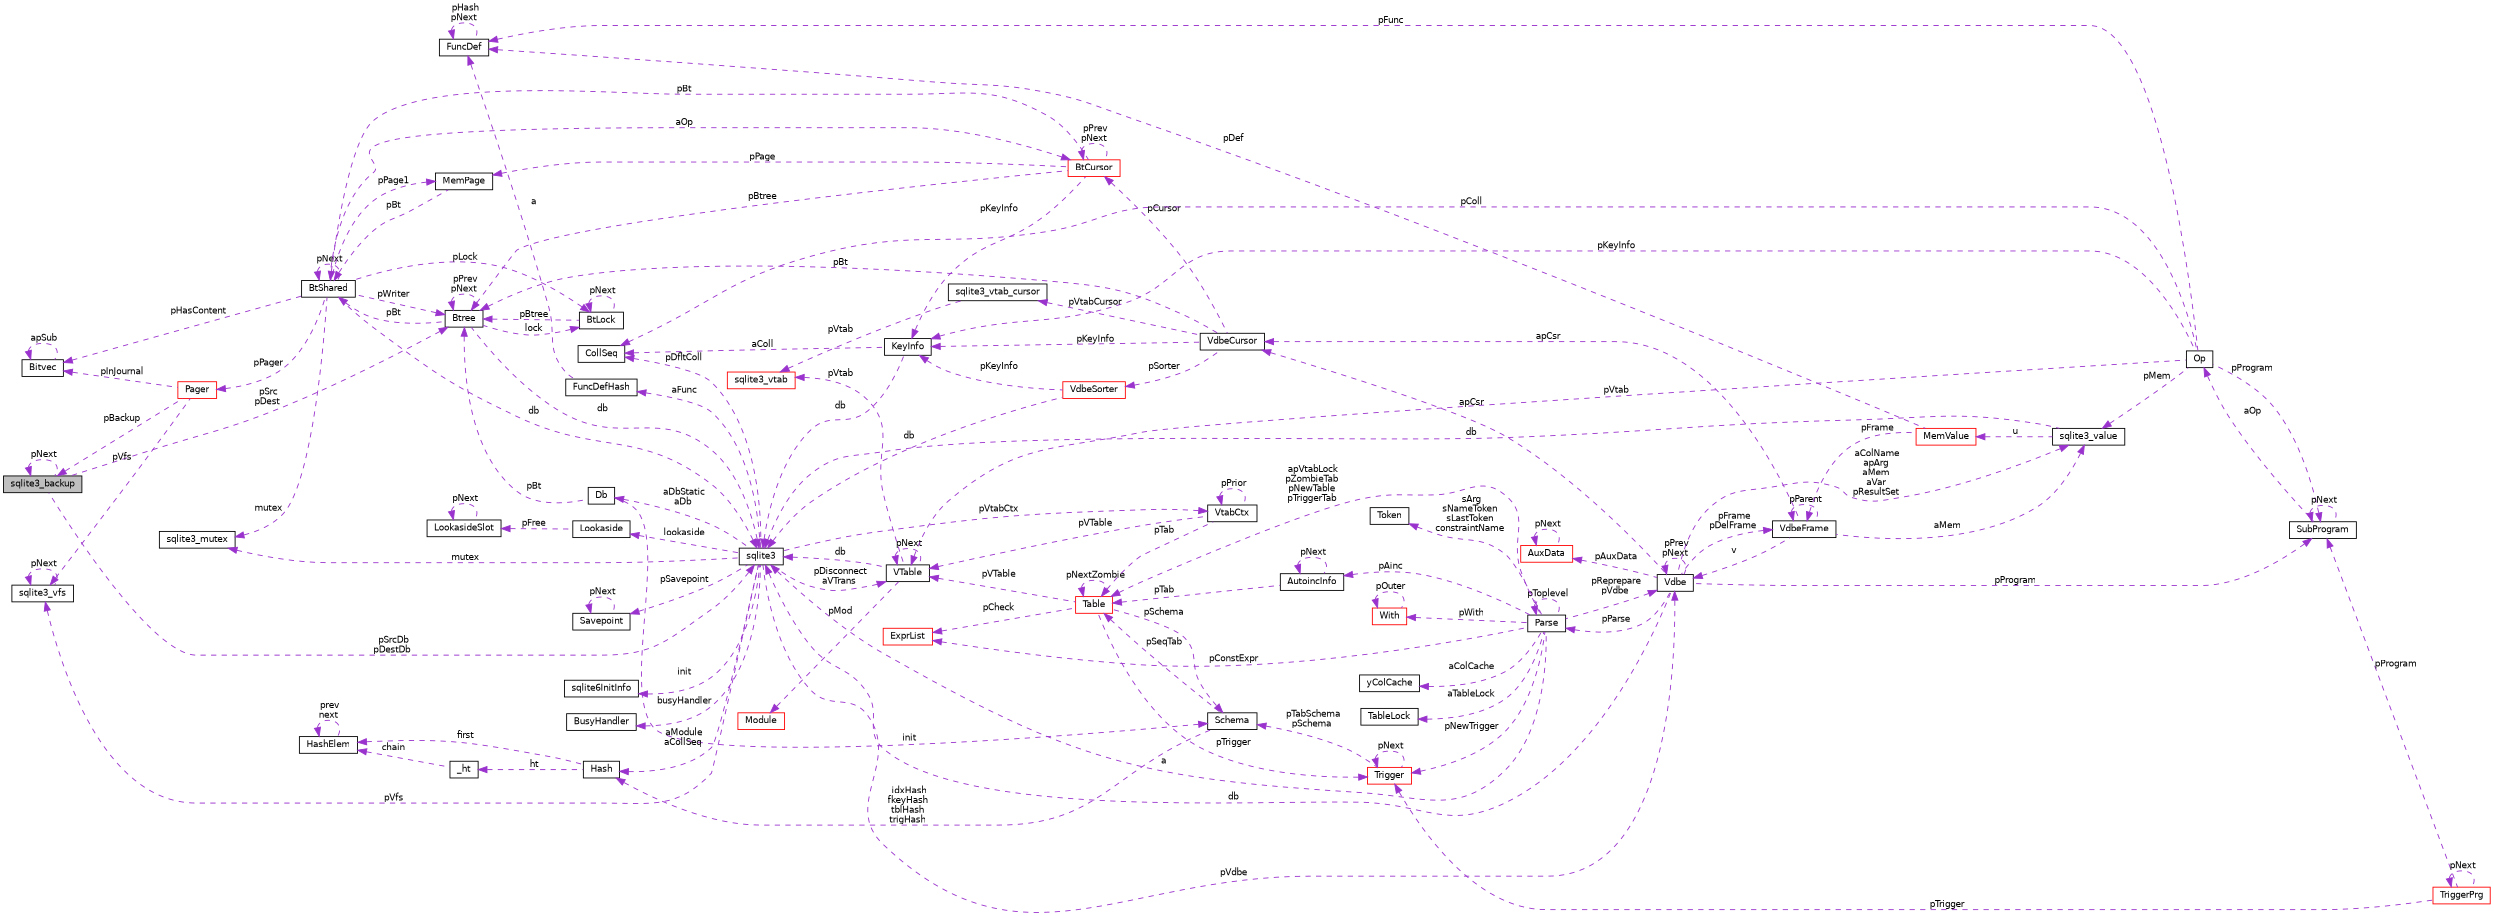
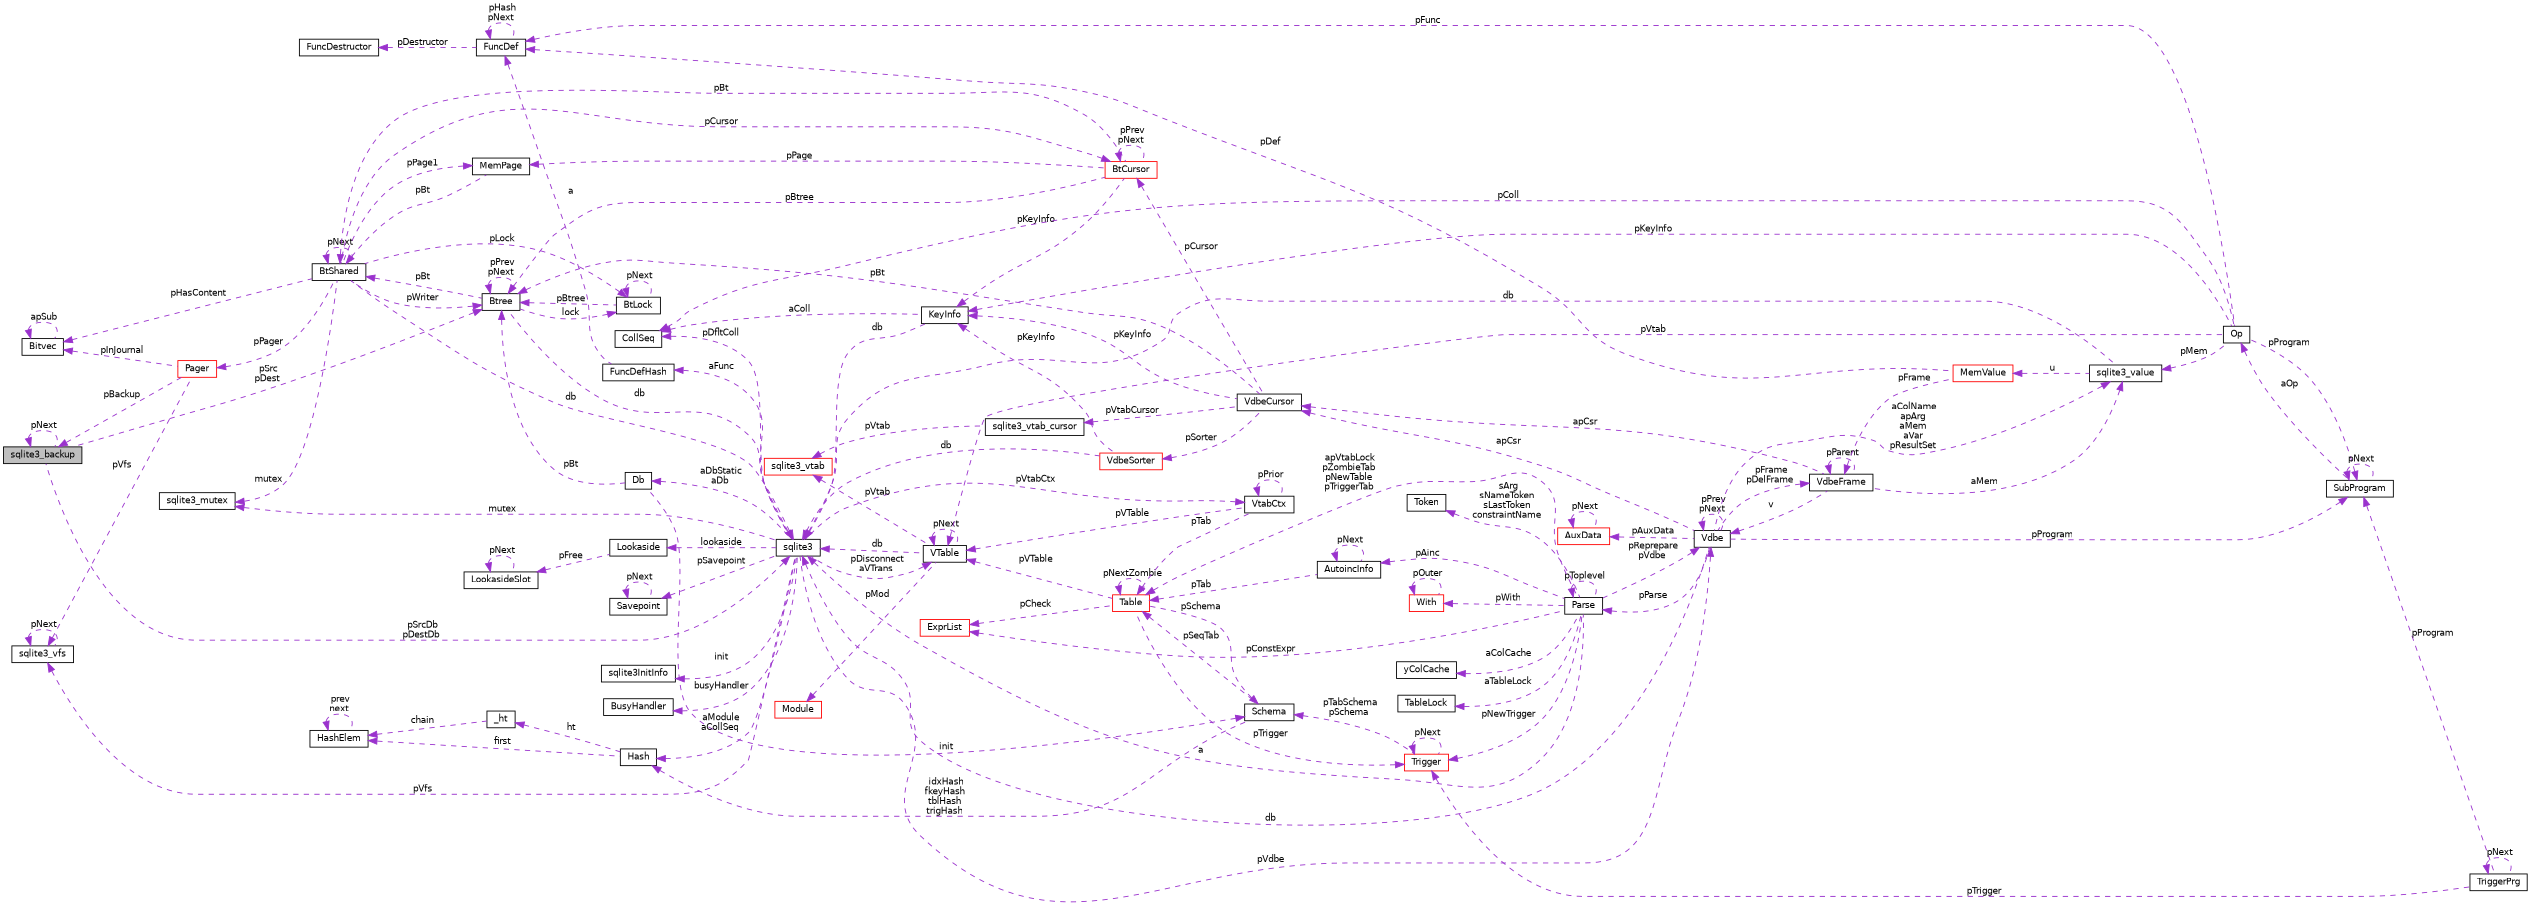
none -> (339, 48)
(683, 123) -> (720, 122)
(601, 689) -> (638, 674)
(2462, 896) -> (2499, 882)
